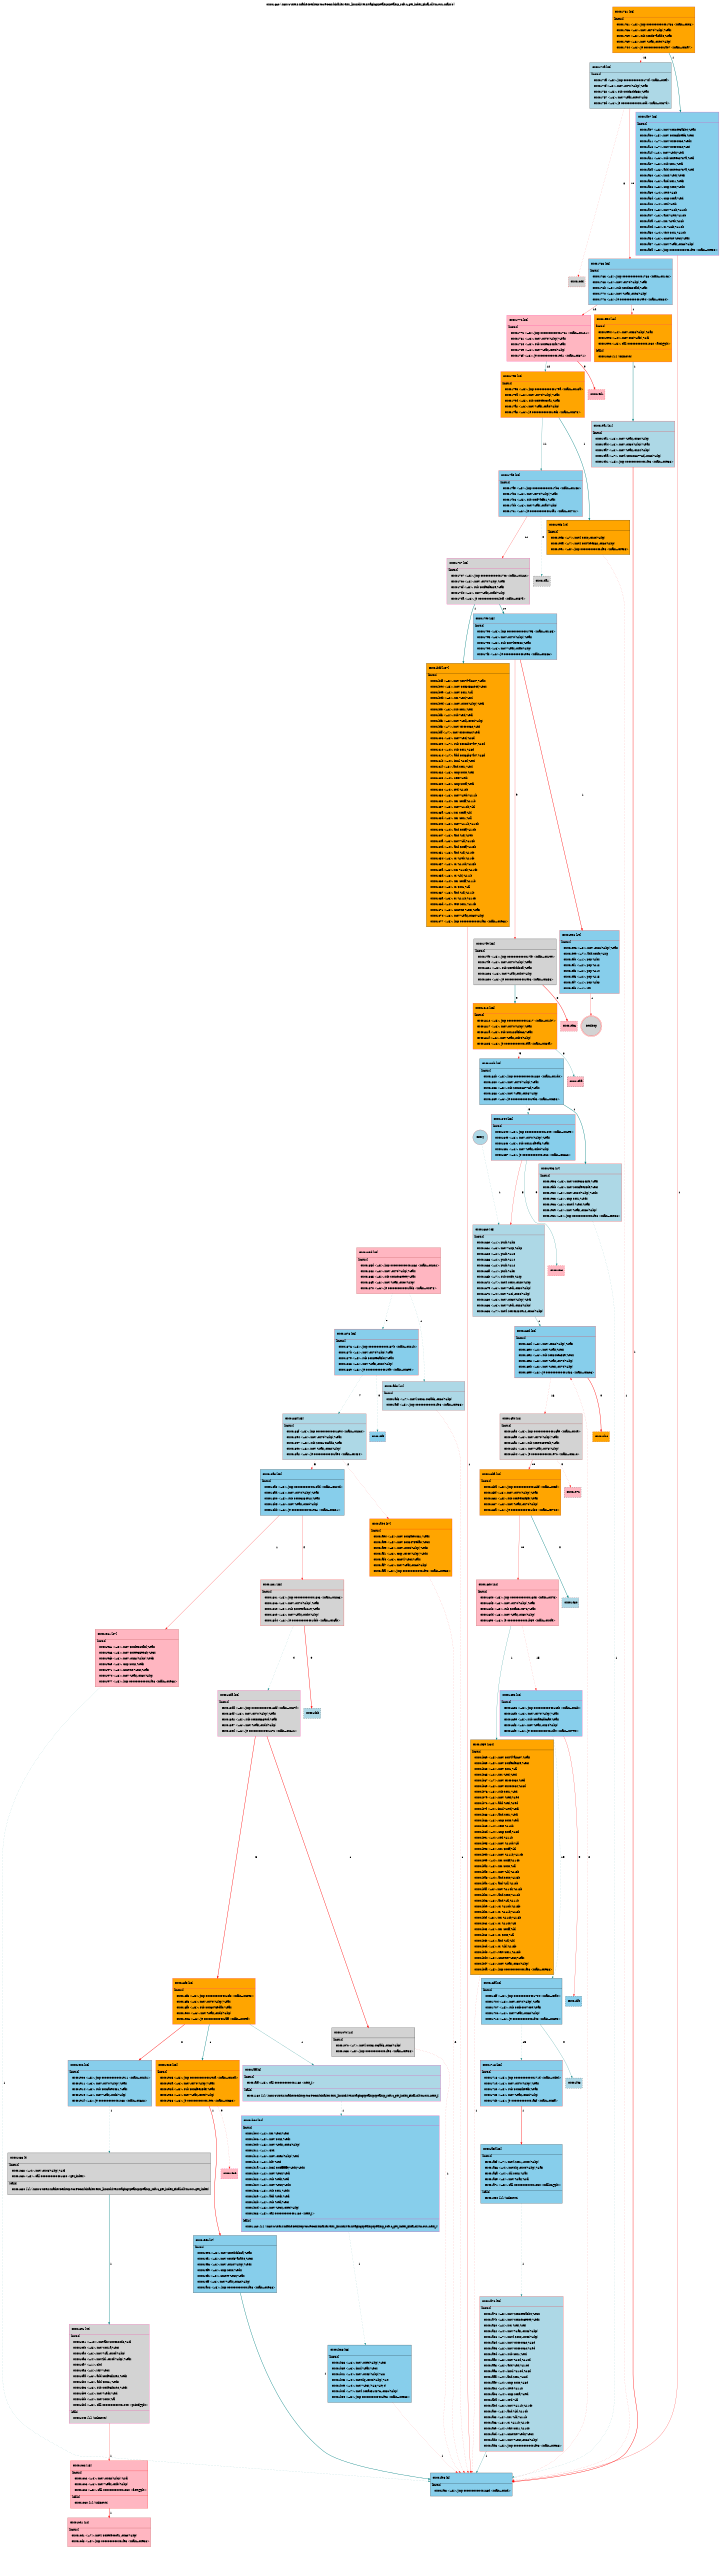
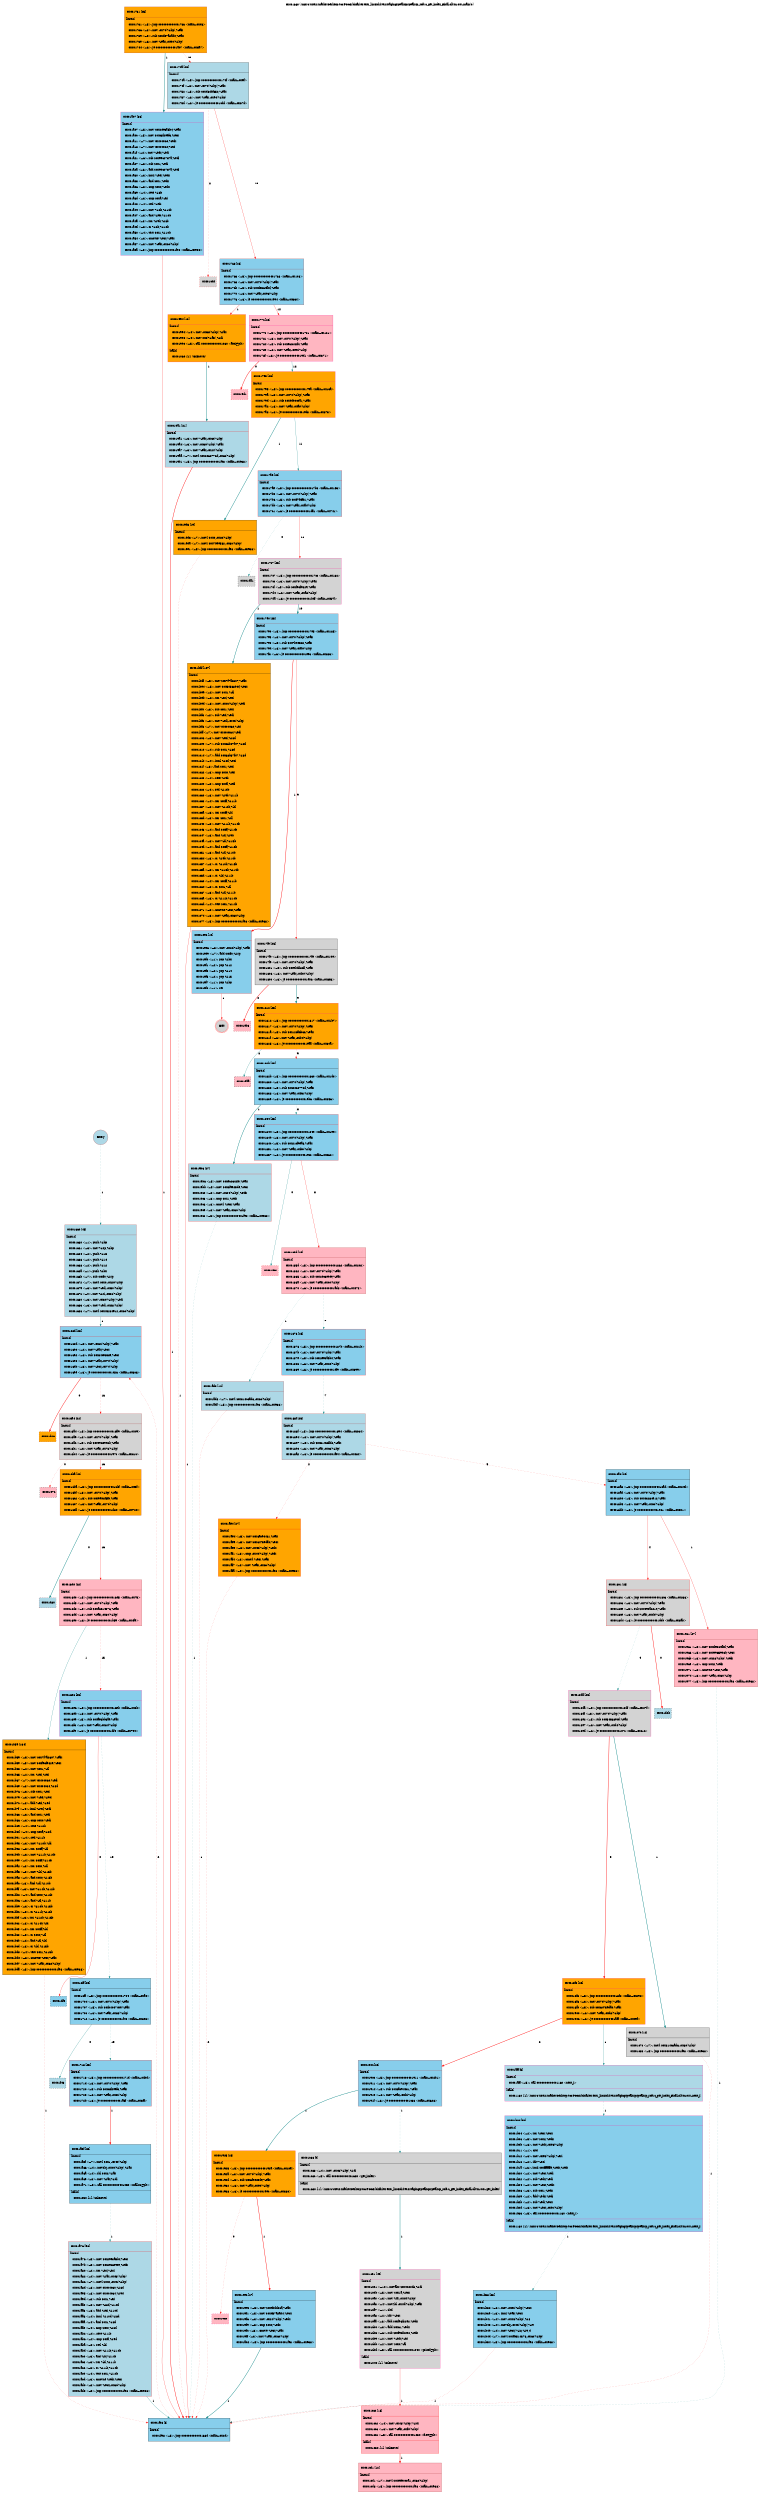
(591, 1026) -> (222, 1026)
(515, 1191) -> (310, 1203)
(378, 1437) -> none
(317, 1881) -> (639, 1881)
(206, 2041) -> (306, 2110)
